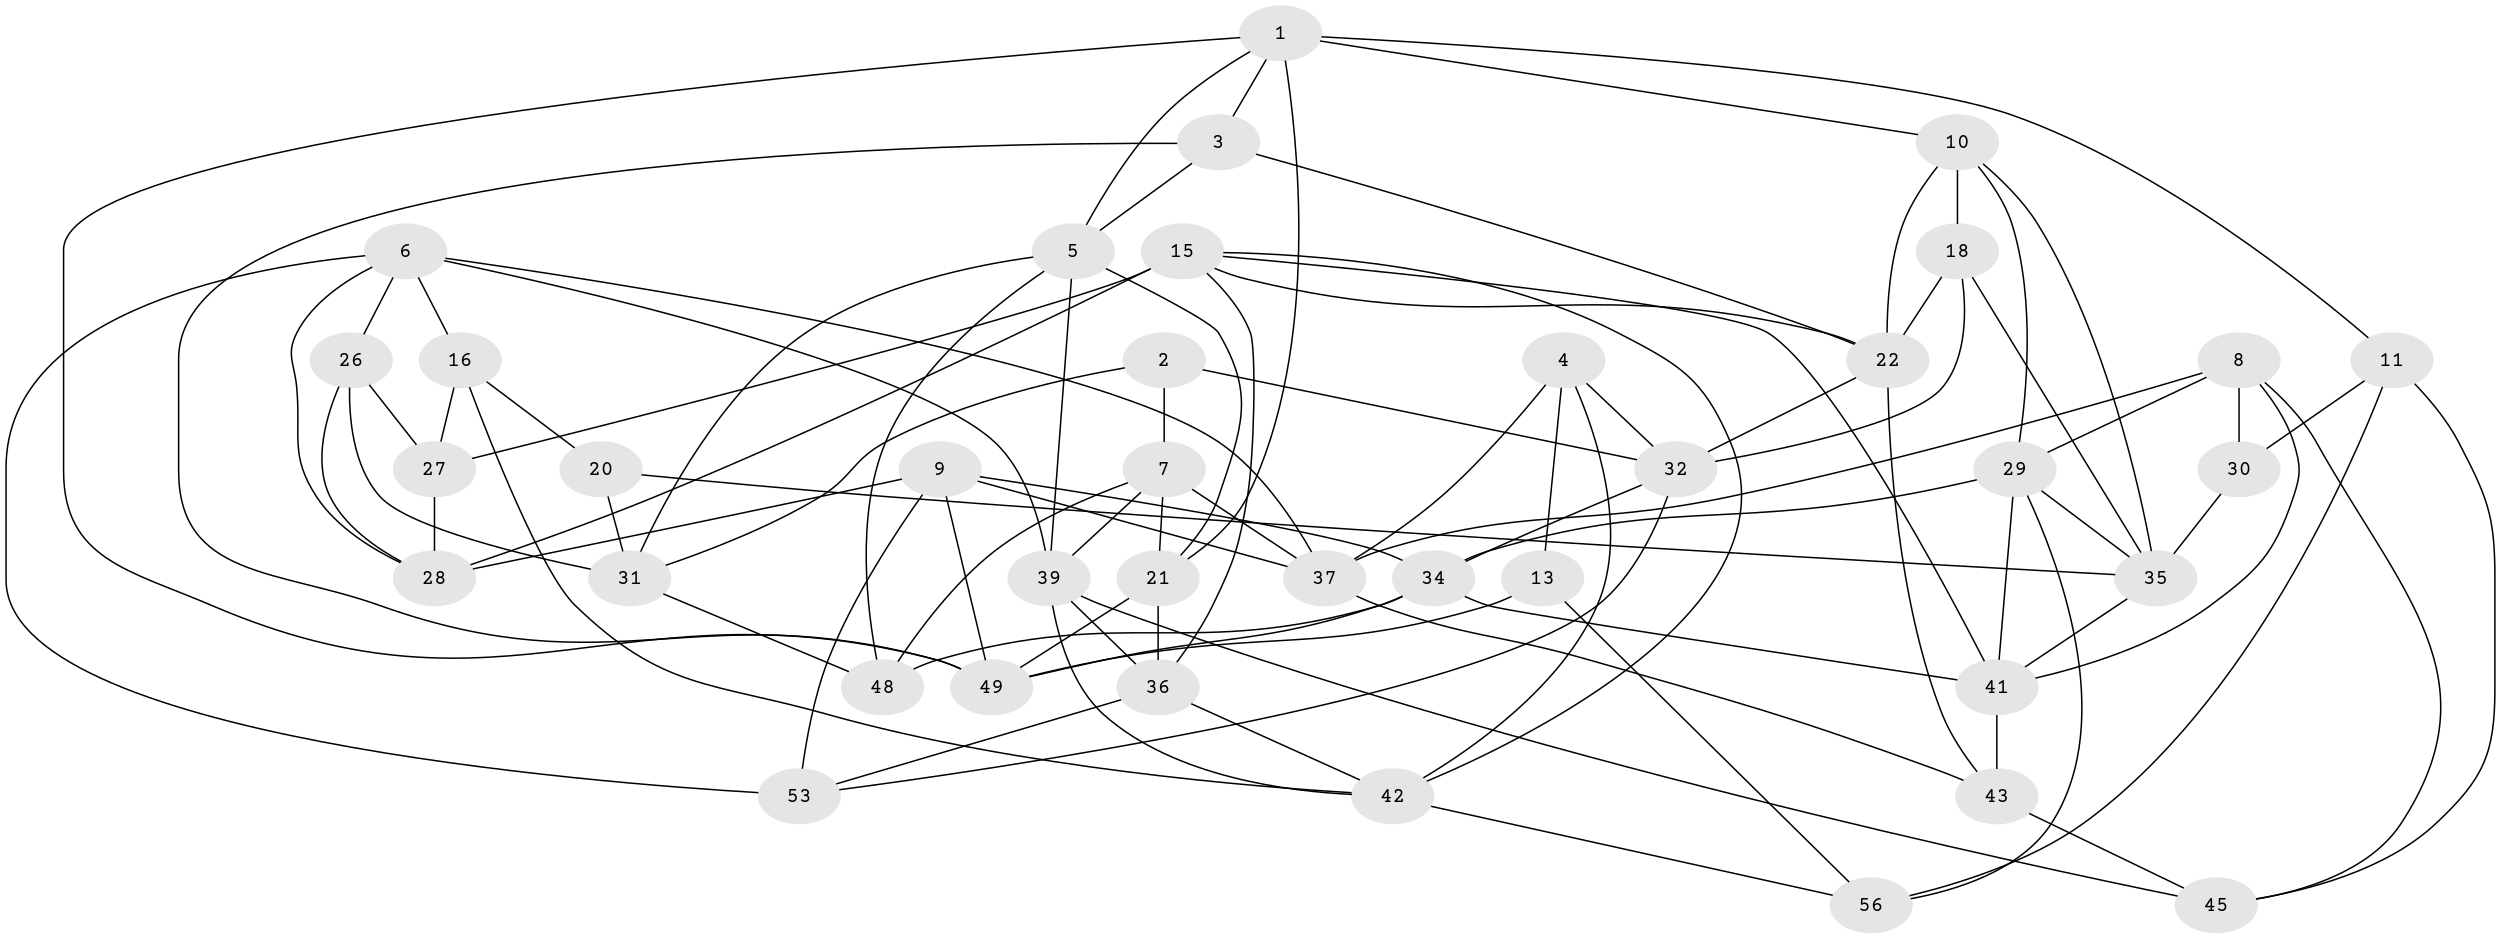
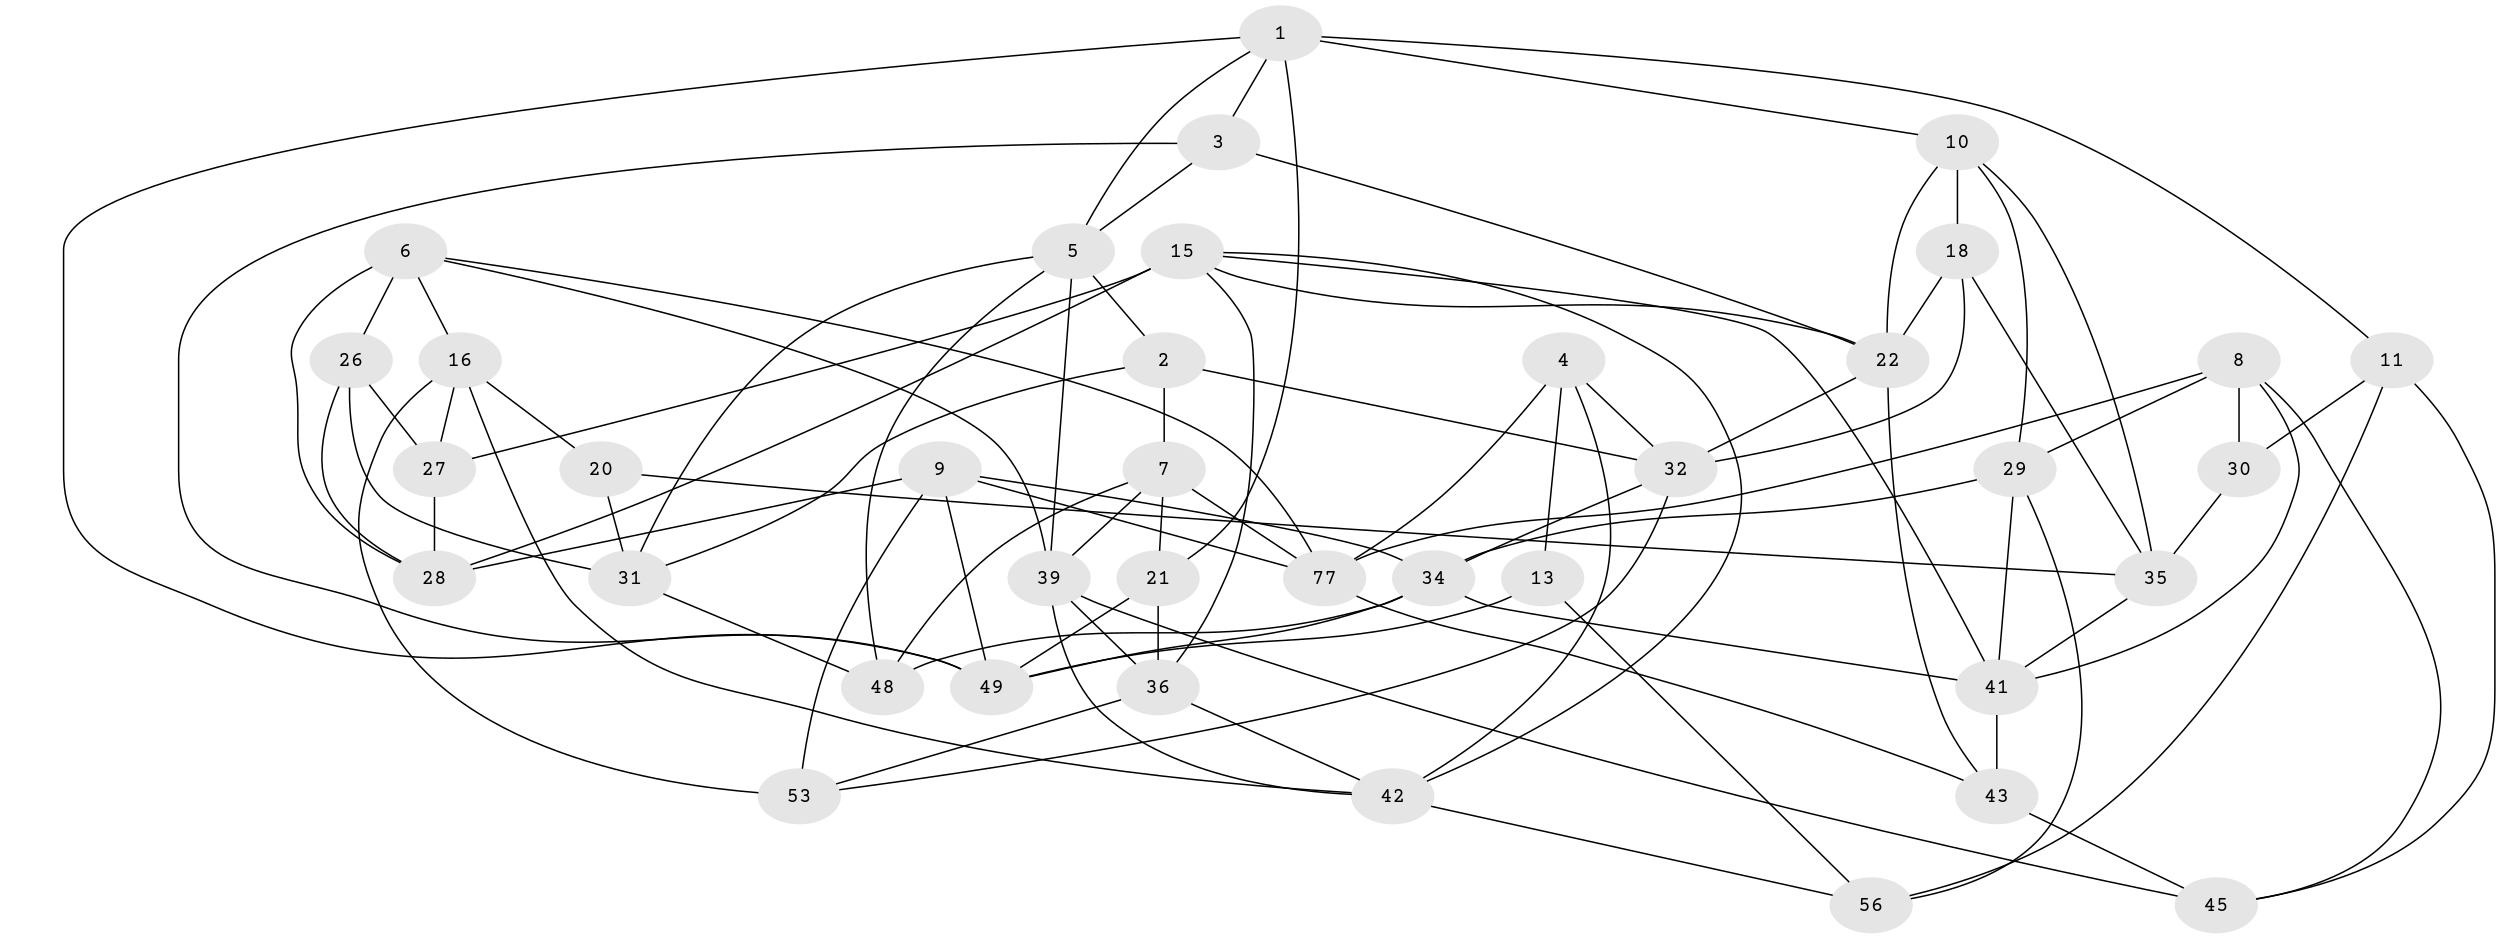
(1241, 394) -> (1119, 306)
(2085, 524) -> none
(1325, 578) -> (1325, 578)
(85, 668) -> (437, 681)
